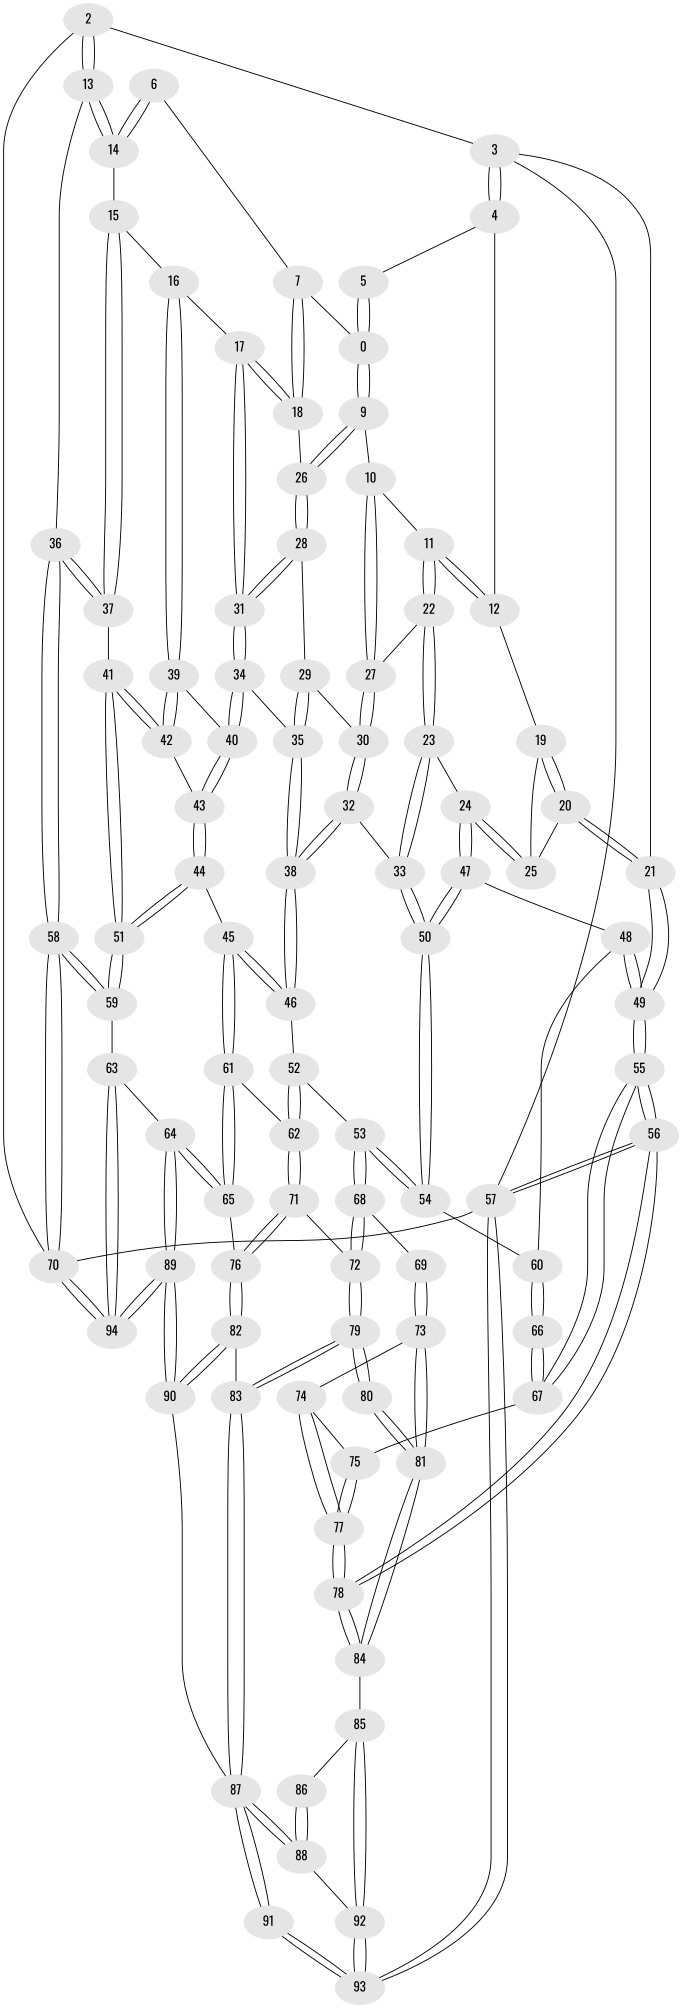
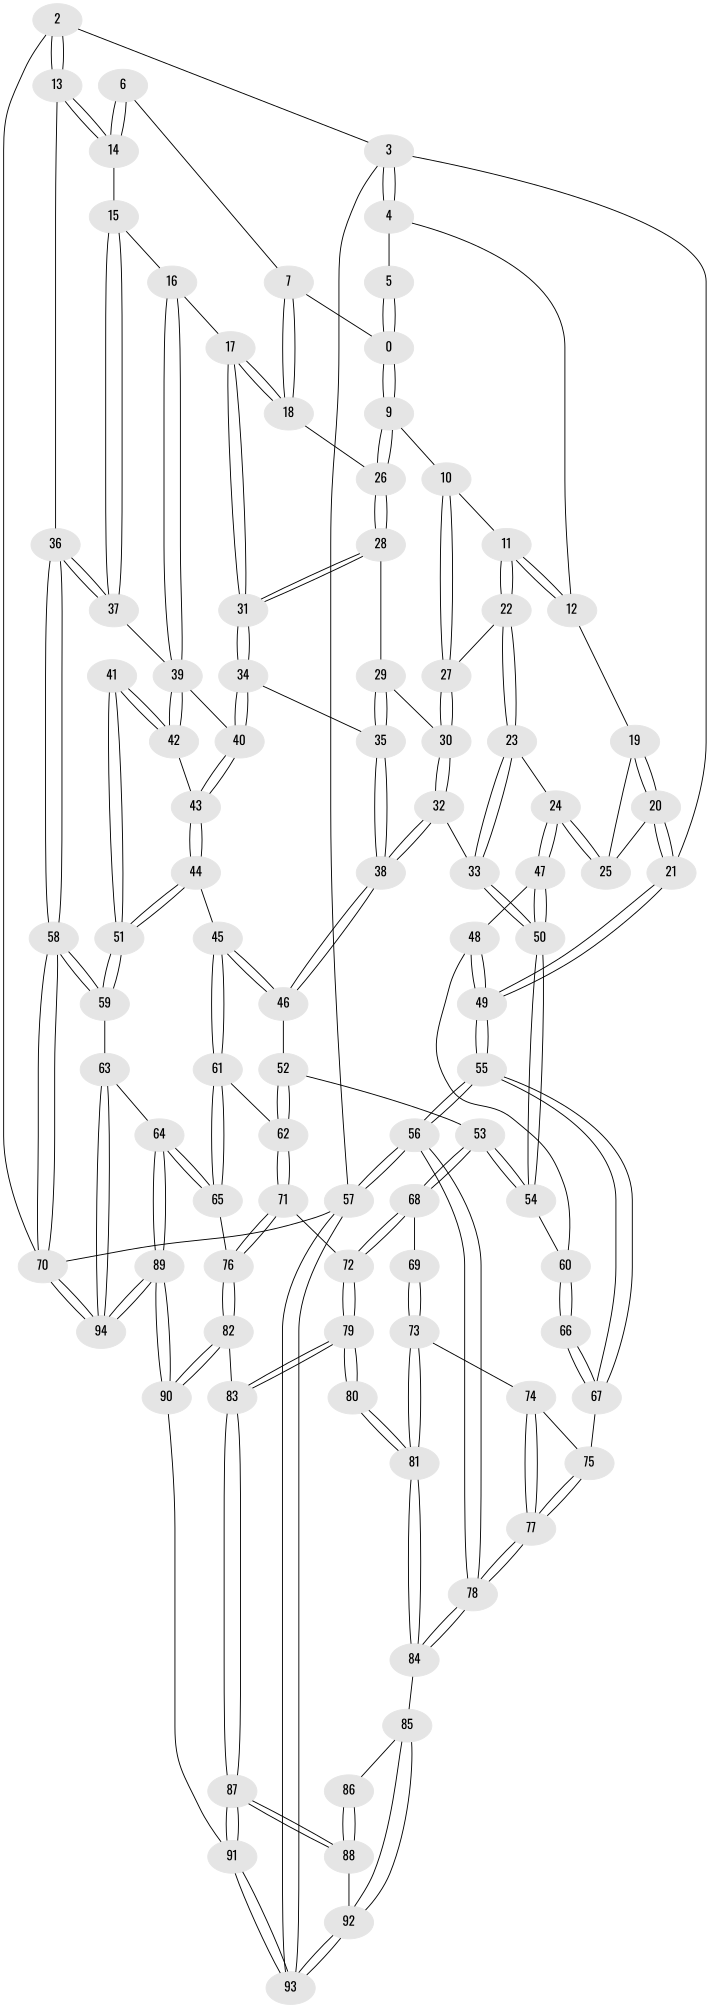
(108, 643) -> (146, 643)
(182, 1600) -> (175, 1633)
